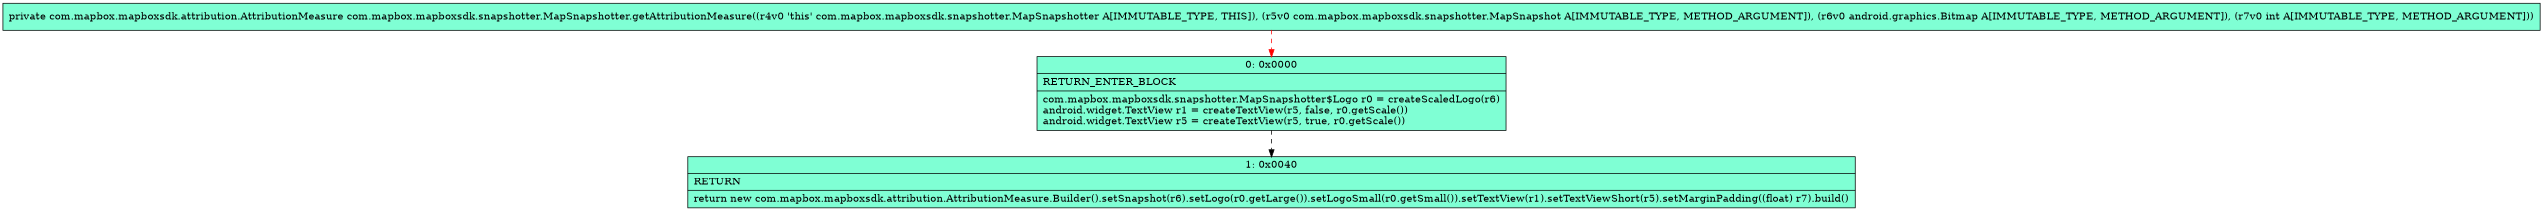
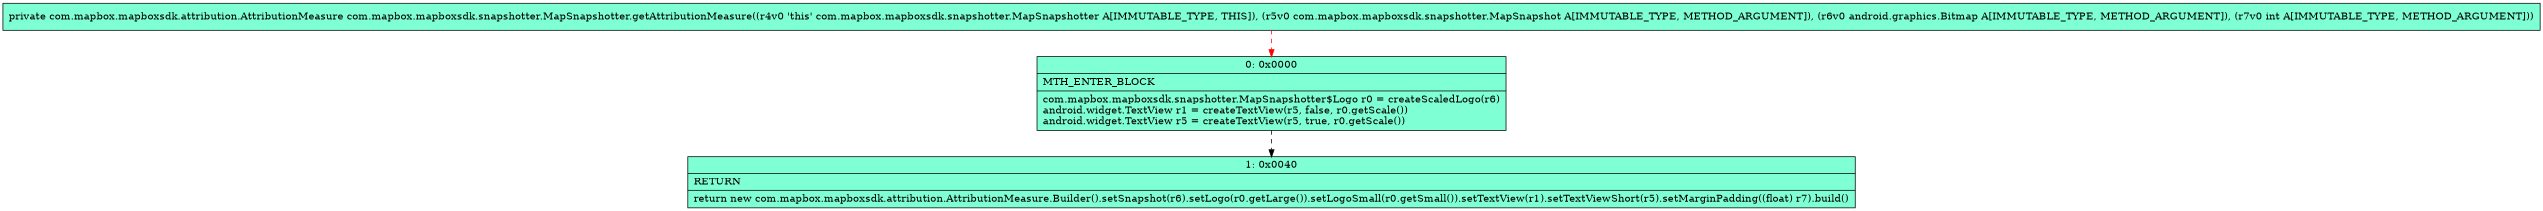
(1110, 82) -> (1099, 82)
